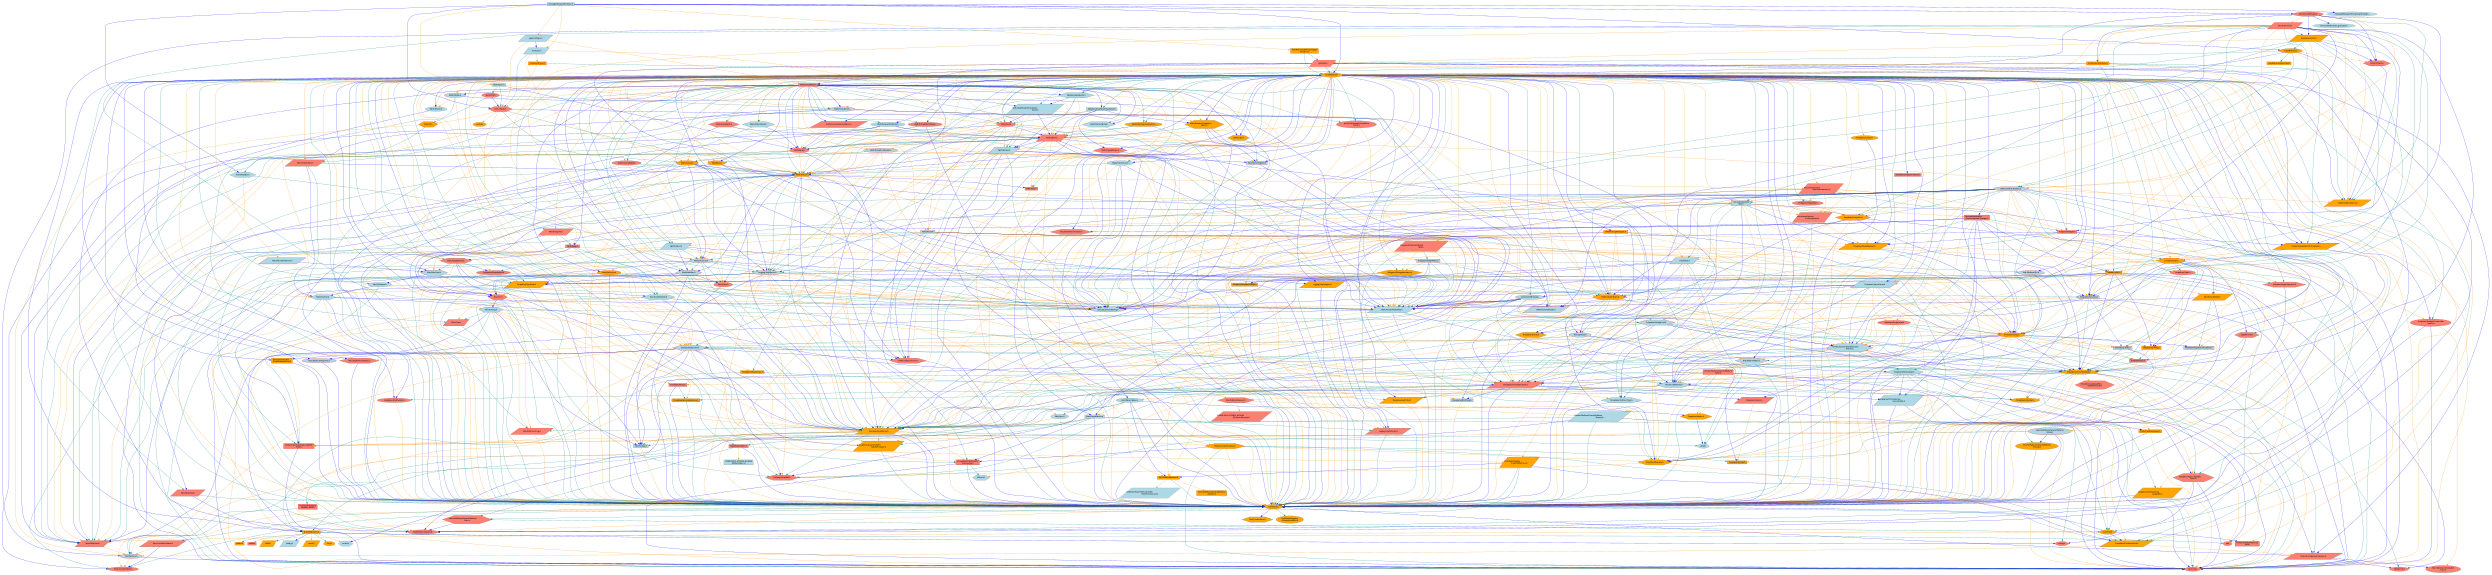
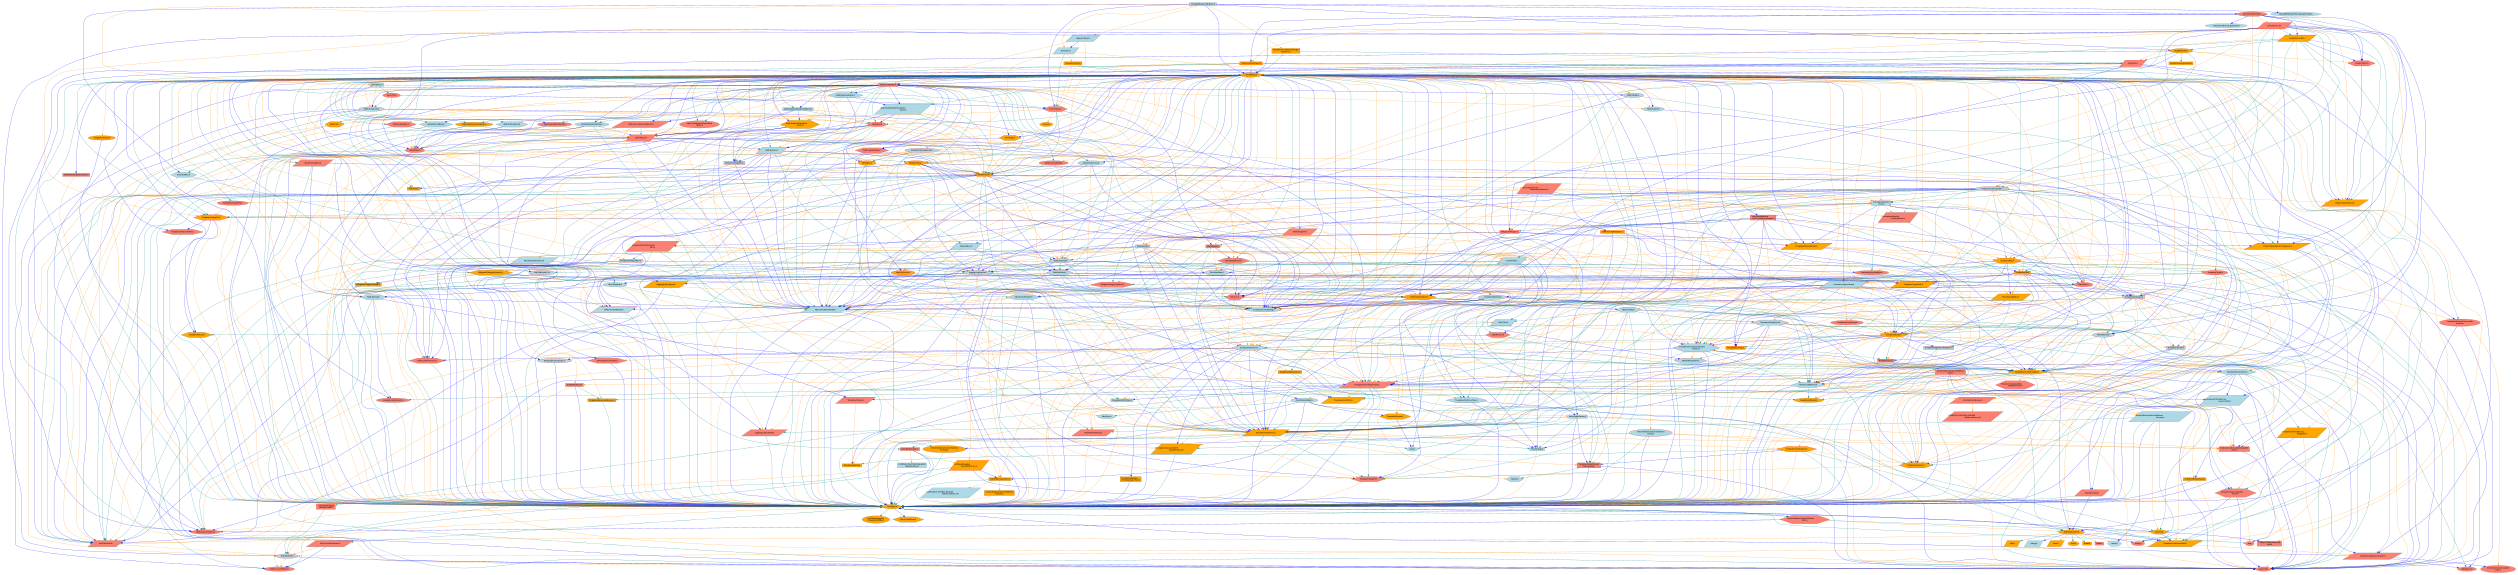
(120, 88) -> none
(1031, 189) -> (414, 189)
(806, 239) -> (1025, 260)
none -> (1108, 239)
(456, 323) -> (1503, 323)
(1236, 400) -> (1973, 400)
(311, 532) -> (2071, 532)
